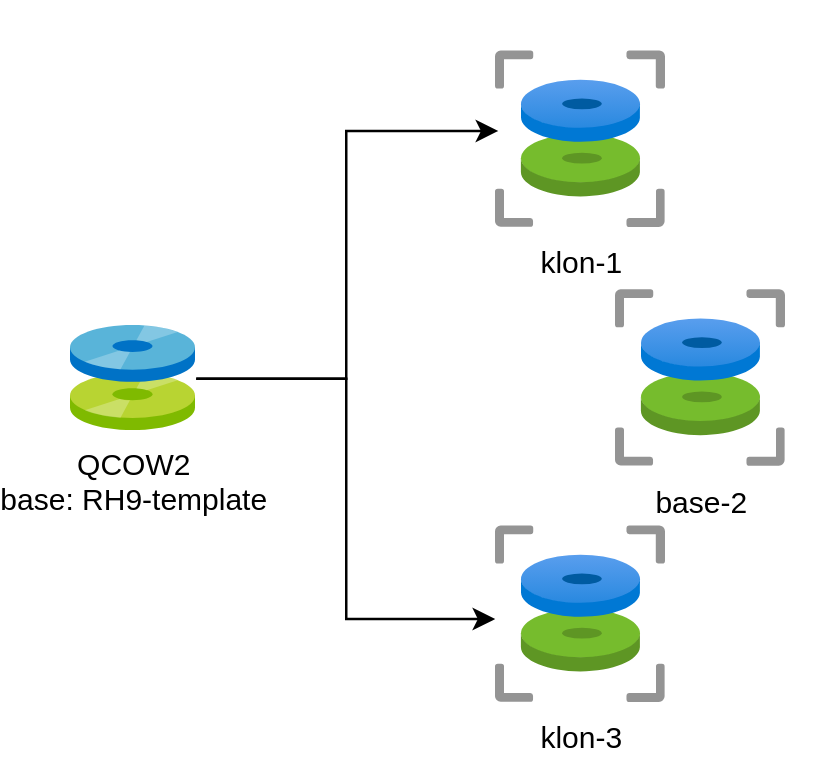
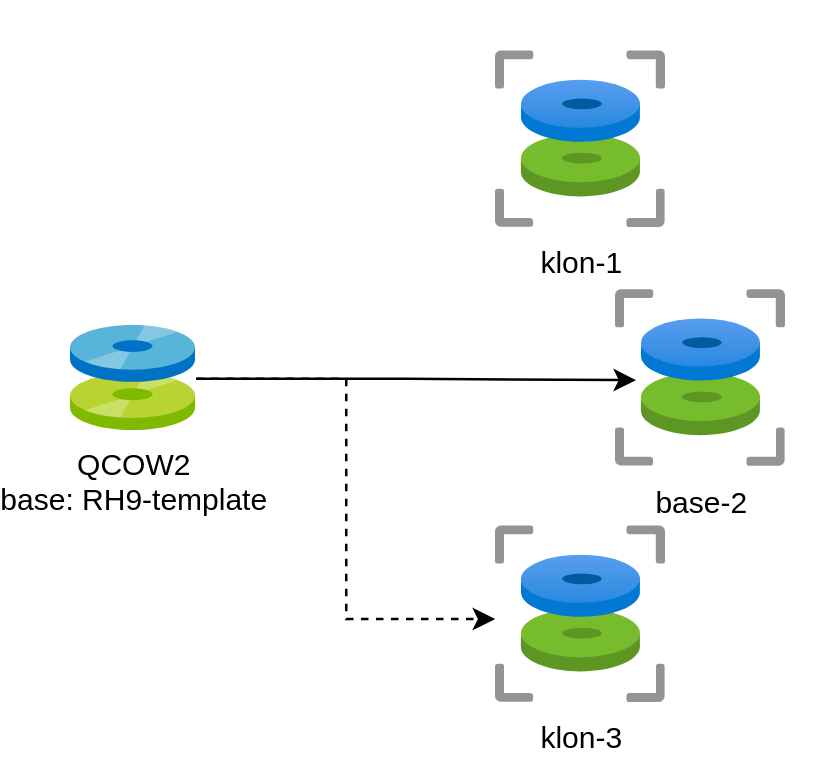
(346, 184) -> none
none -> (486, 379)
(346, 568) -> (346, 568)
